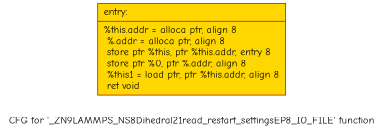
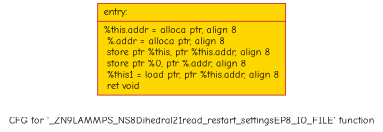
(188, 52) -> (187, 52)
